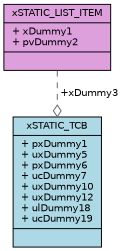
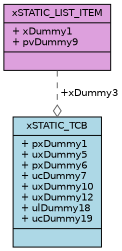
(45, 42) -> (45, 42)
